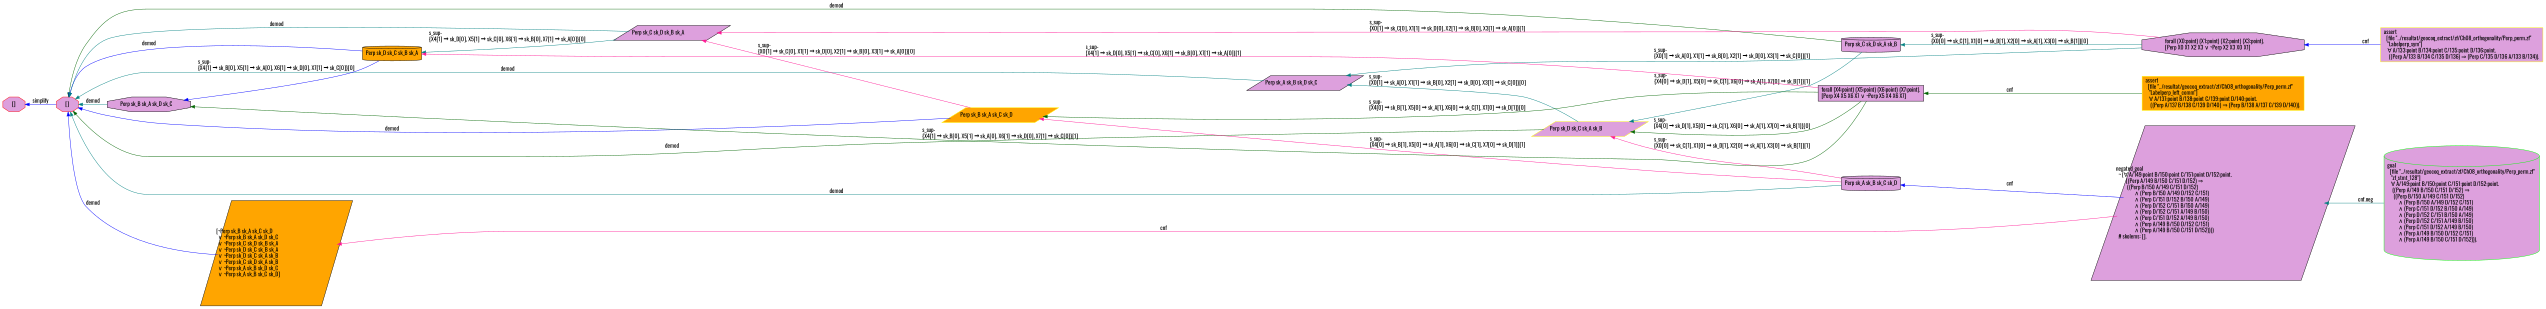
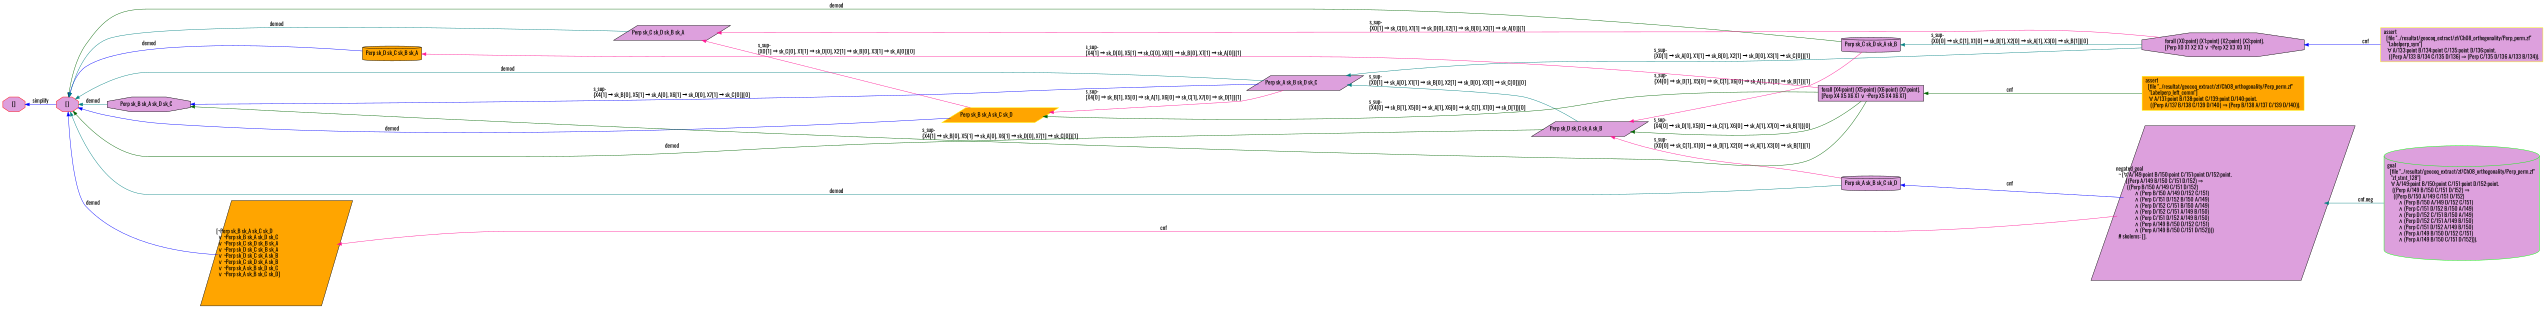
(521, 47) -> none
(285, 86) -> (727, 99)
(1752, 98) -> (1752, 98)
(1590, 129) -> (1590, 129)
(1402, 151) -> (1169, 106)
